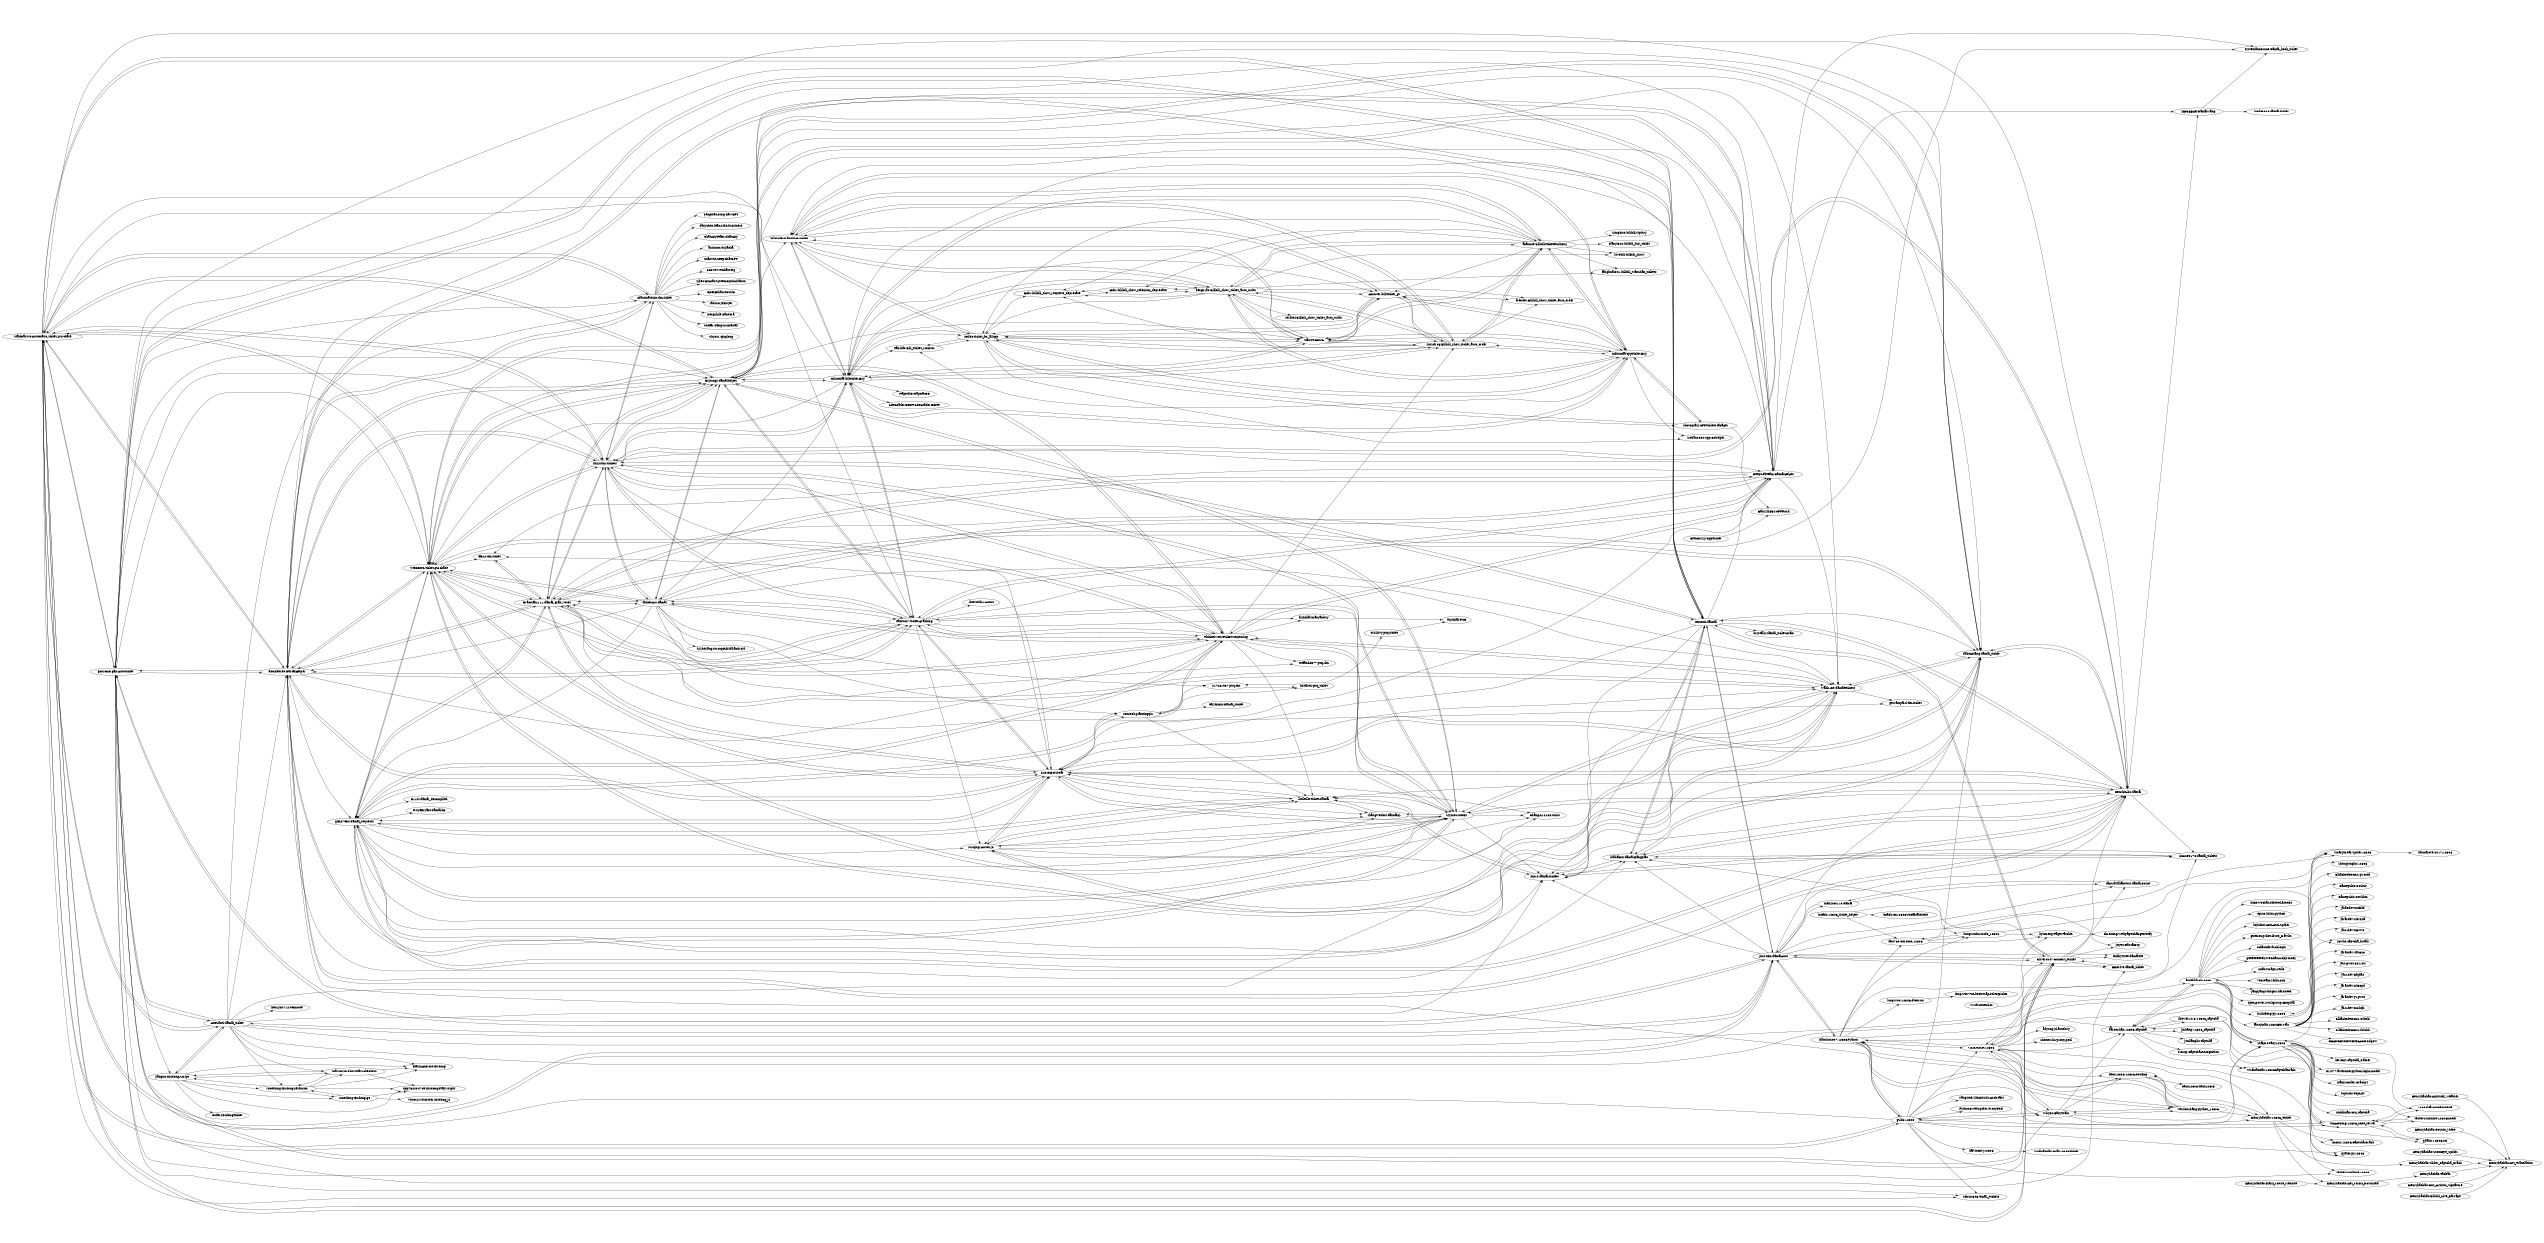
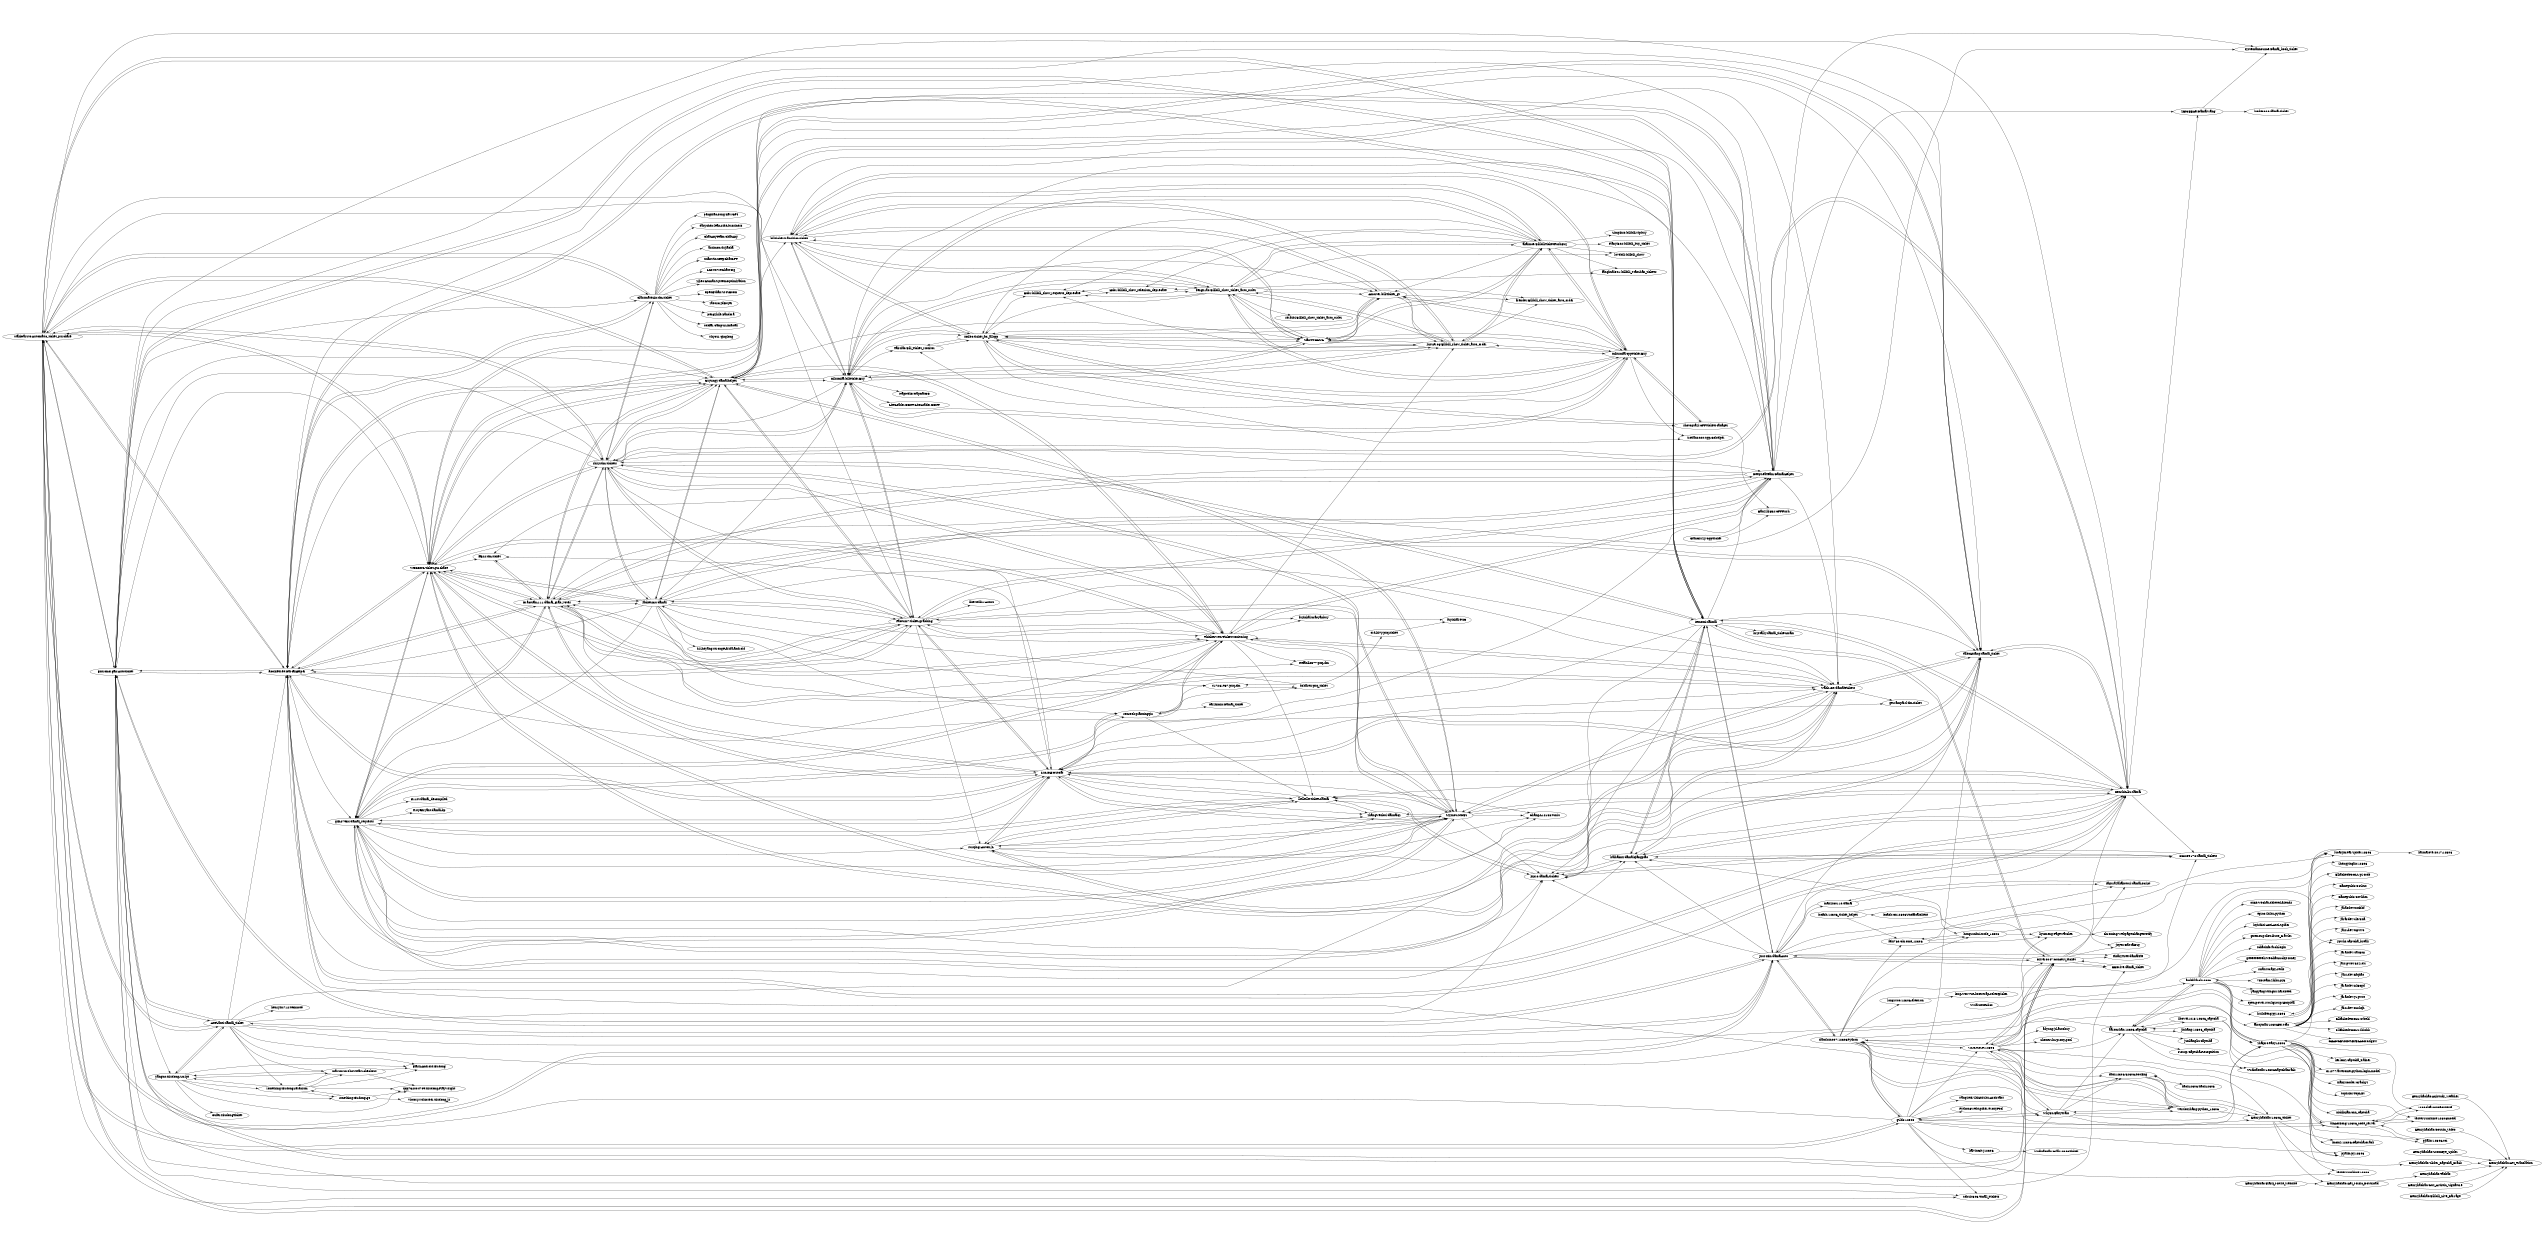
(721, 293) -> (721, 293)
(371, 458) -> none
(269, 532) -> none
(934, 632) -> (979, 654)
(2128, 1075) -> (2128, 1075)
